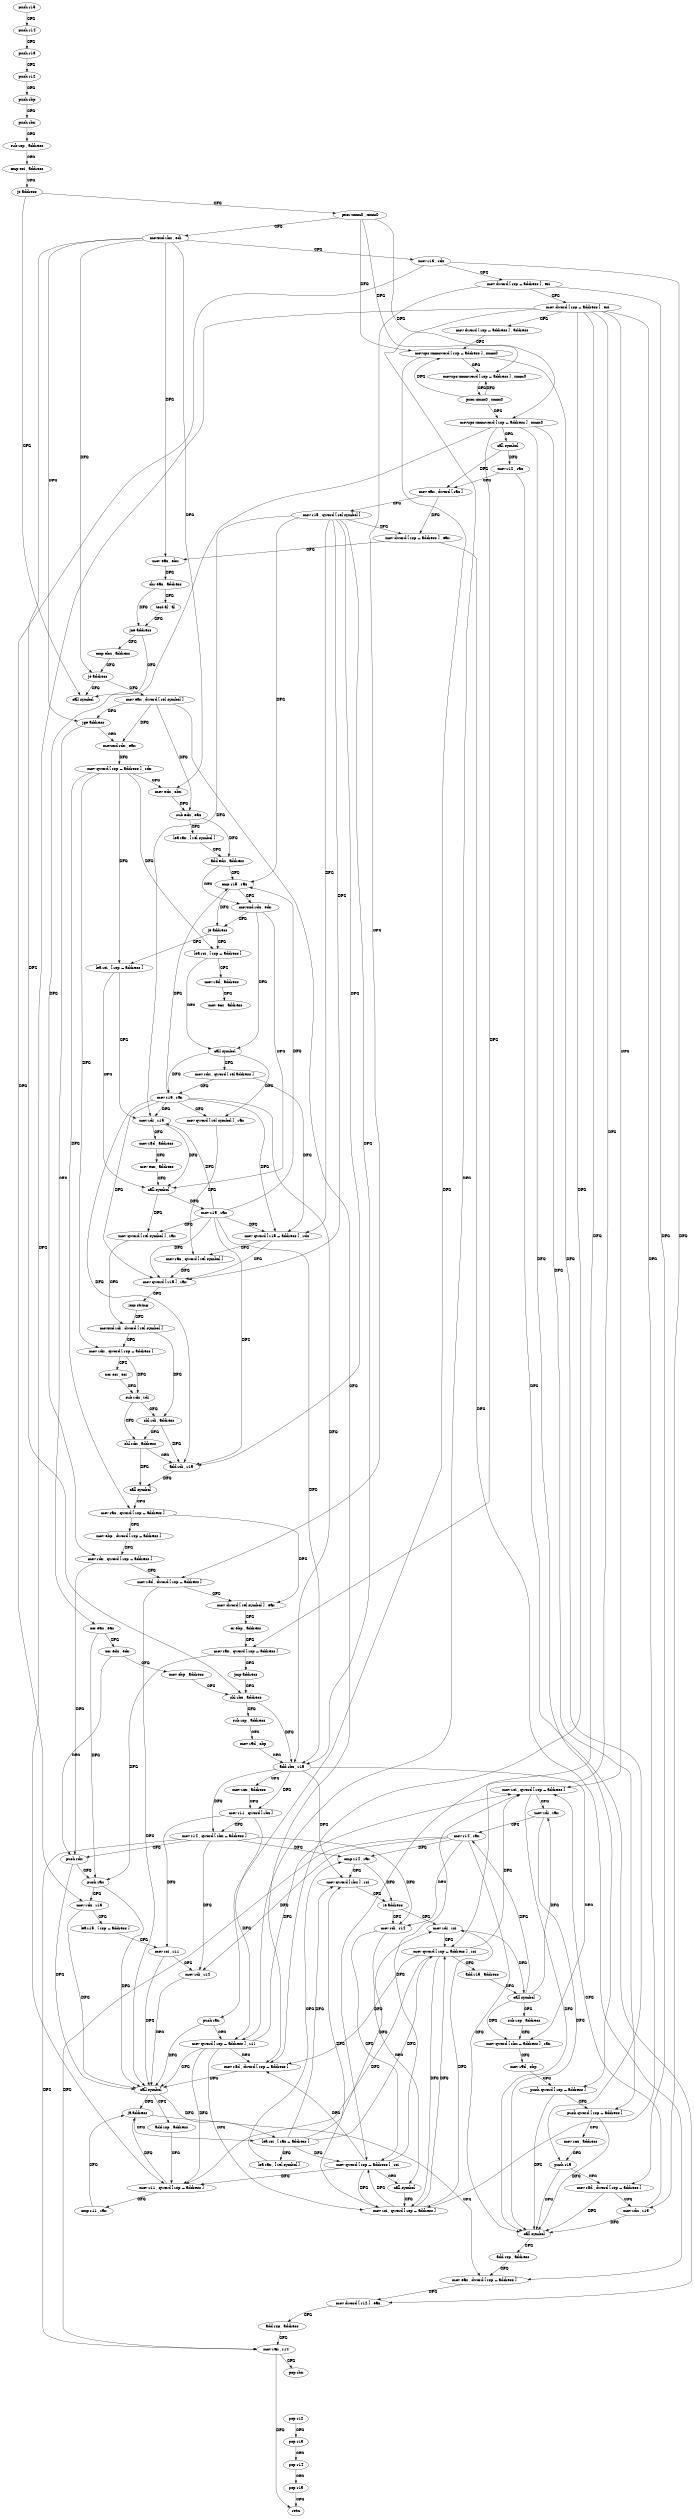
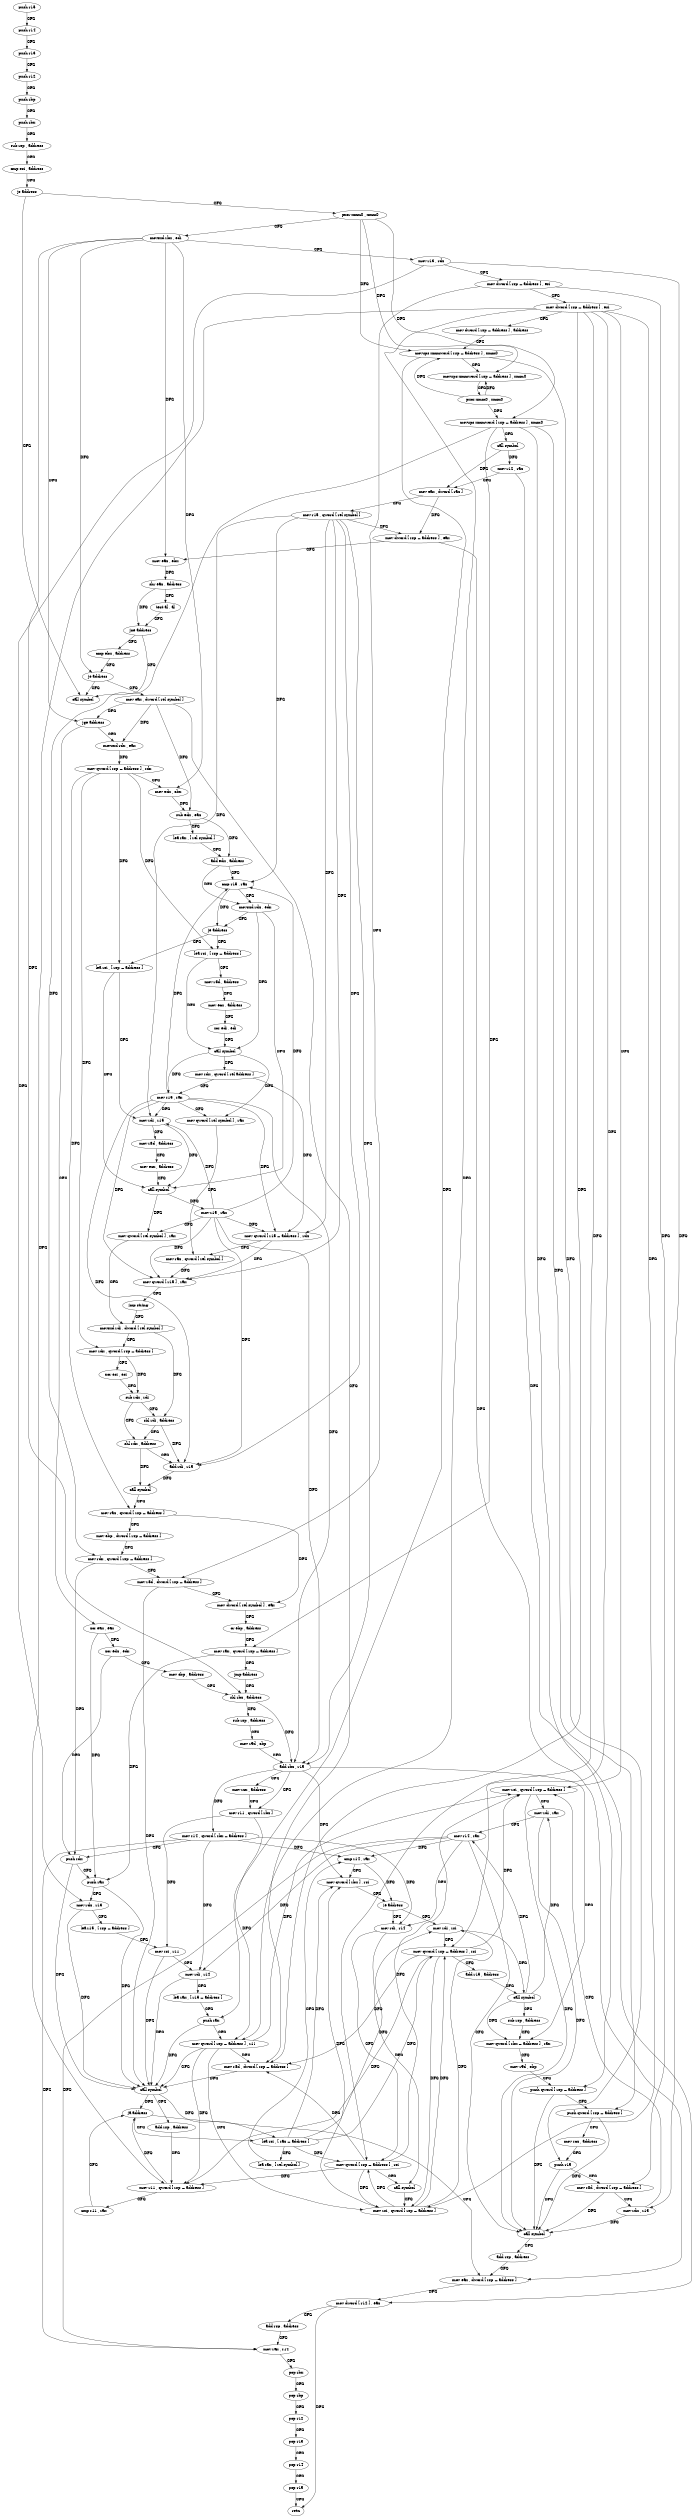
none -> (225, 1028)
(287, 1790) -> (287, 1790)
(234, 1824) -> none
none -> (198, 1998)
none -> (296, 2396)
(276, 2433) -> (316, 2403)
